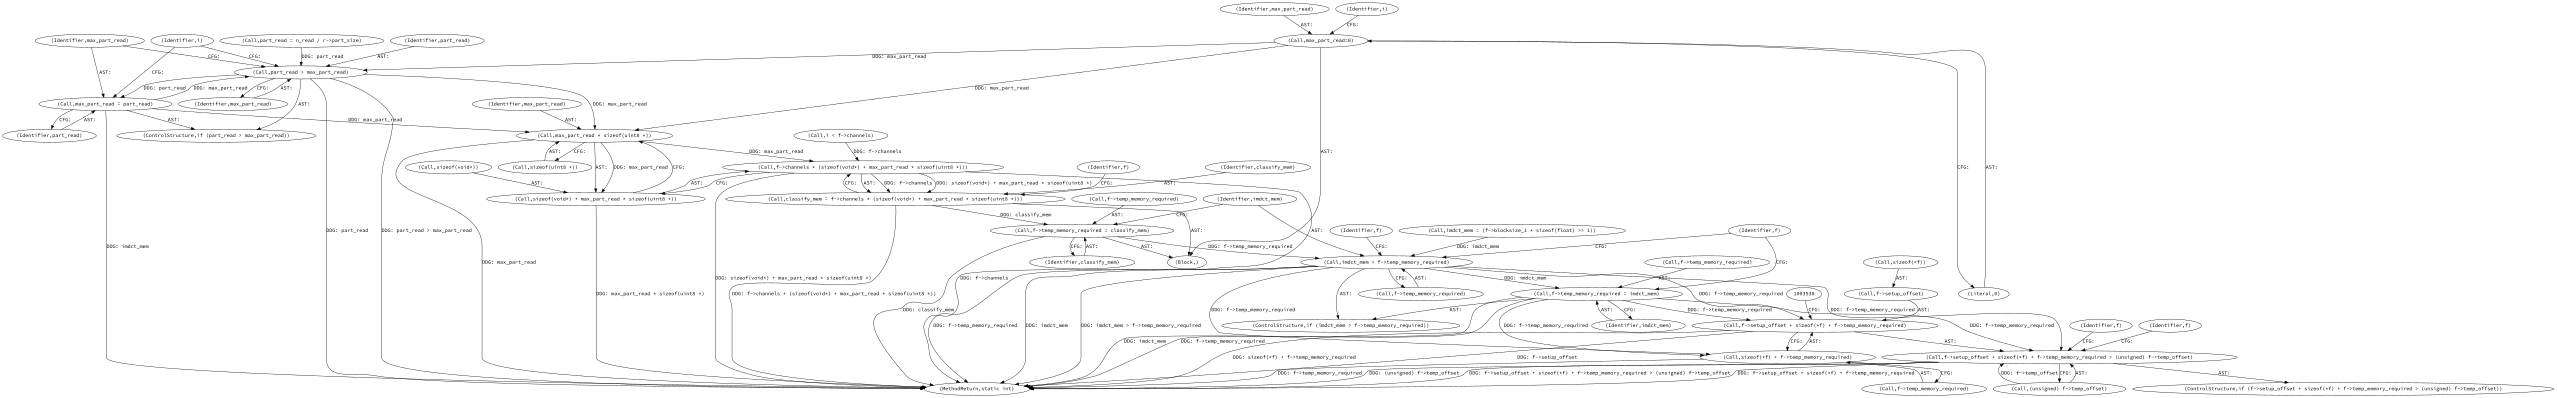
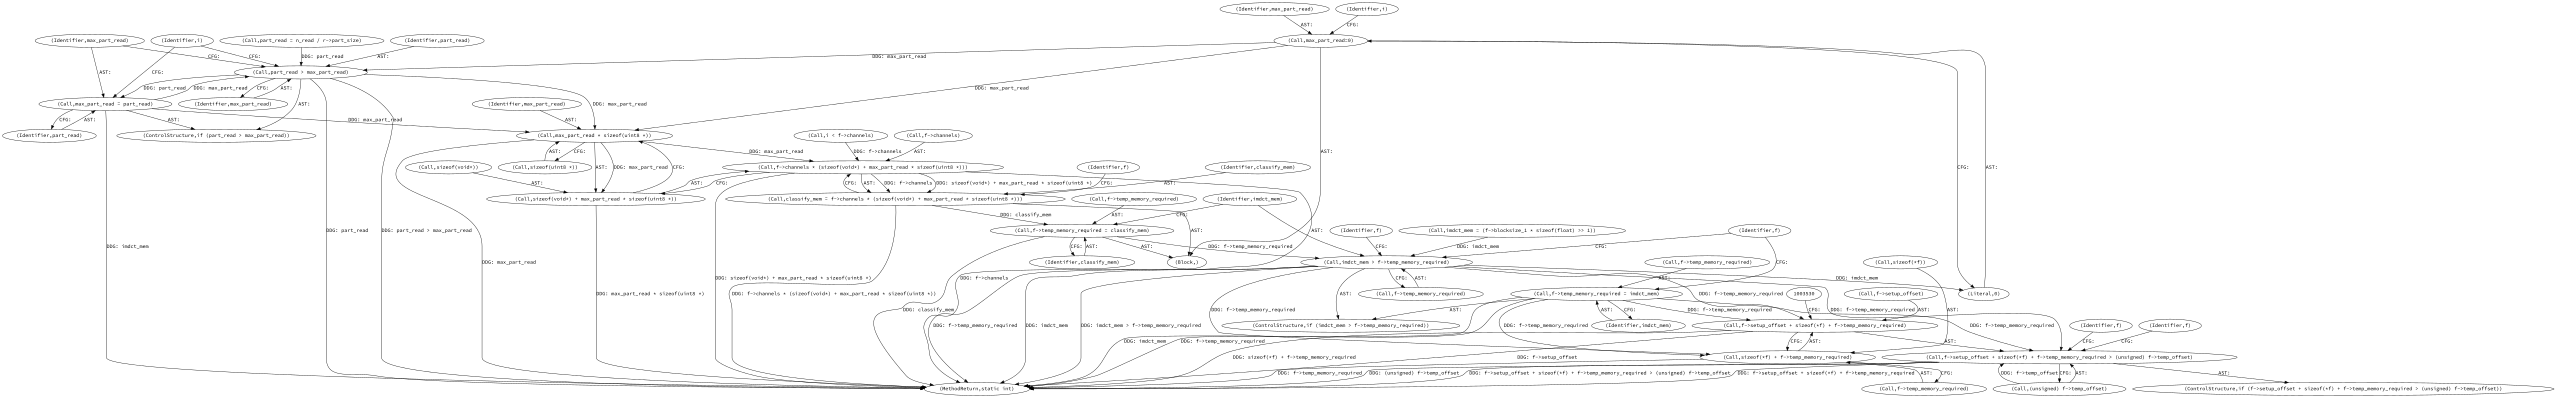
none -> (933, 136)
(1896, 276) -> (1946, 340)
(1490, 278) -> (1712, 275)
